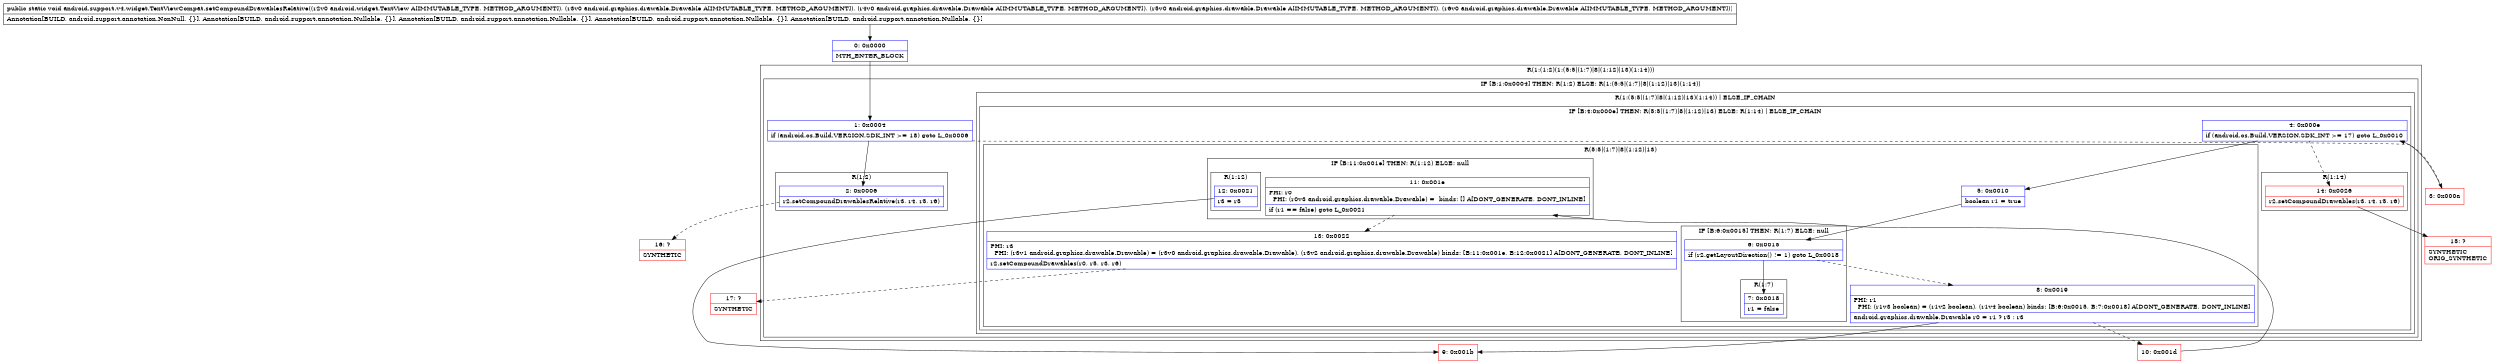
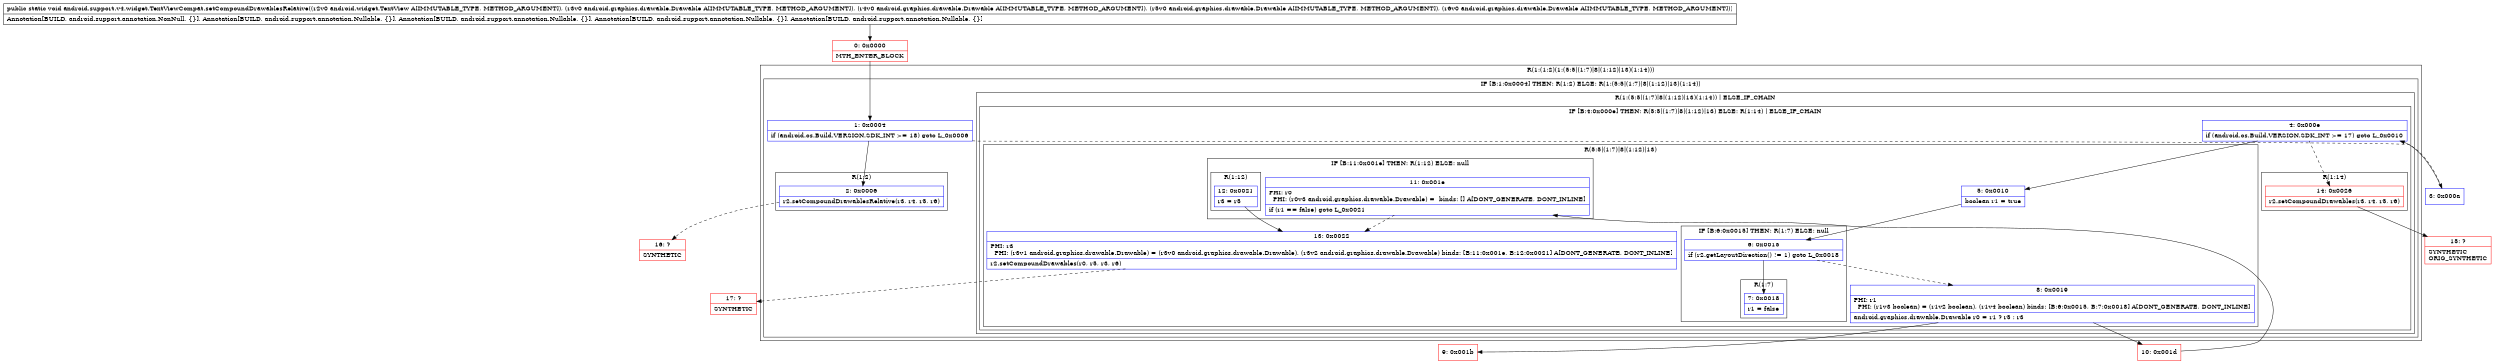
(870, 51) -> (870, 51)
(2445, 196) -> (2445, 196)
(2116, 333) -> (2116, 333)
(778, 347) -> (1264, 222)
